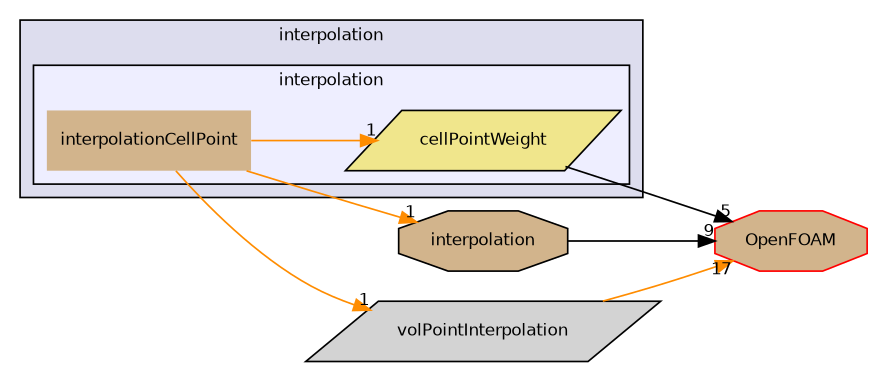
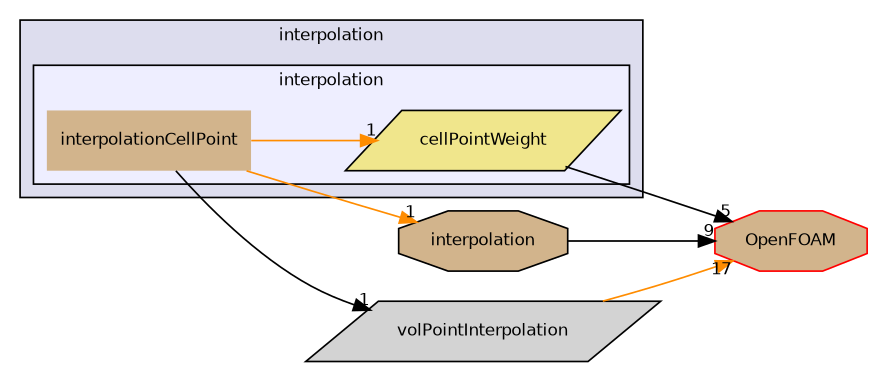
(257, 249) -> (257, 249)
